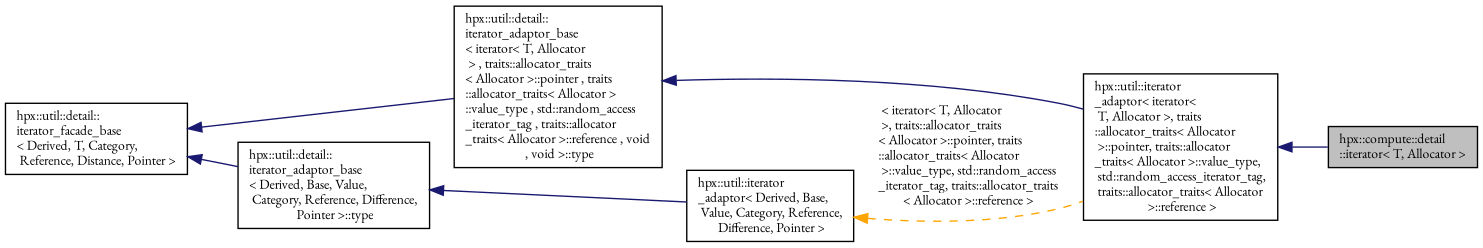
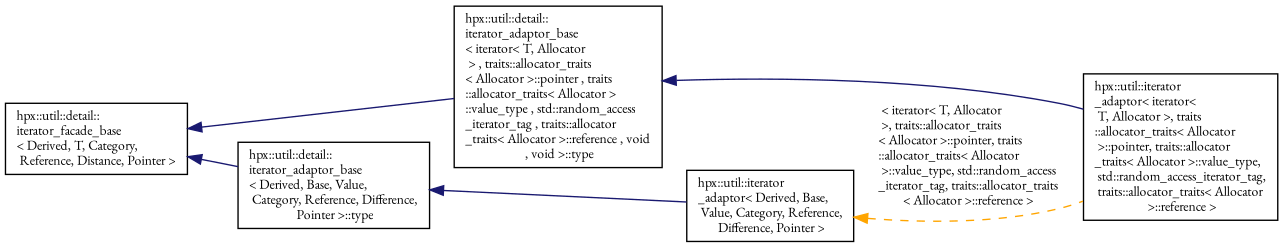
(1403, 147) -> none
